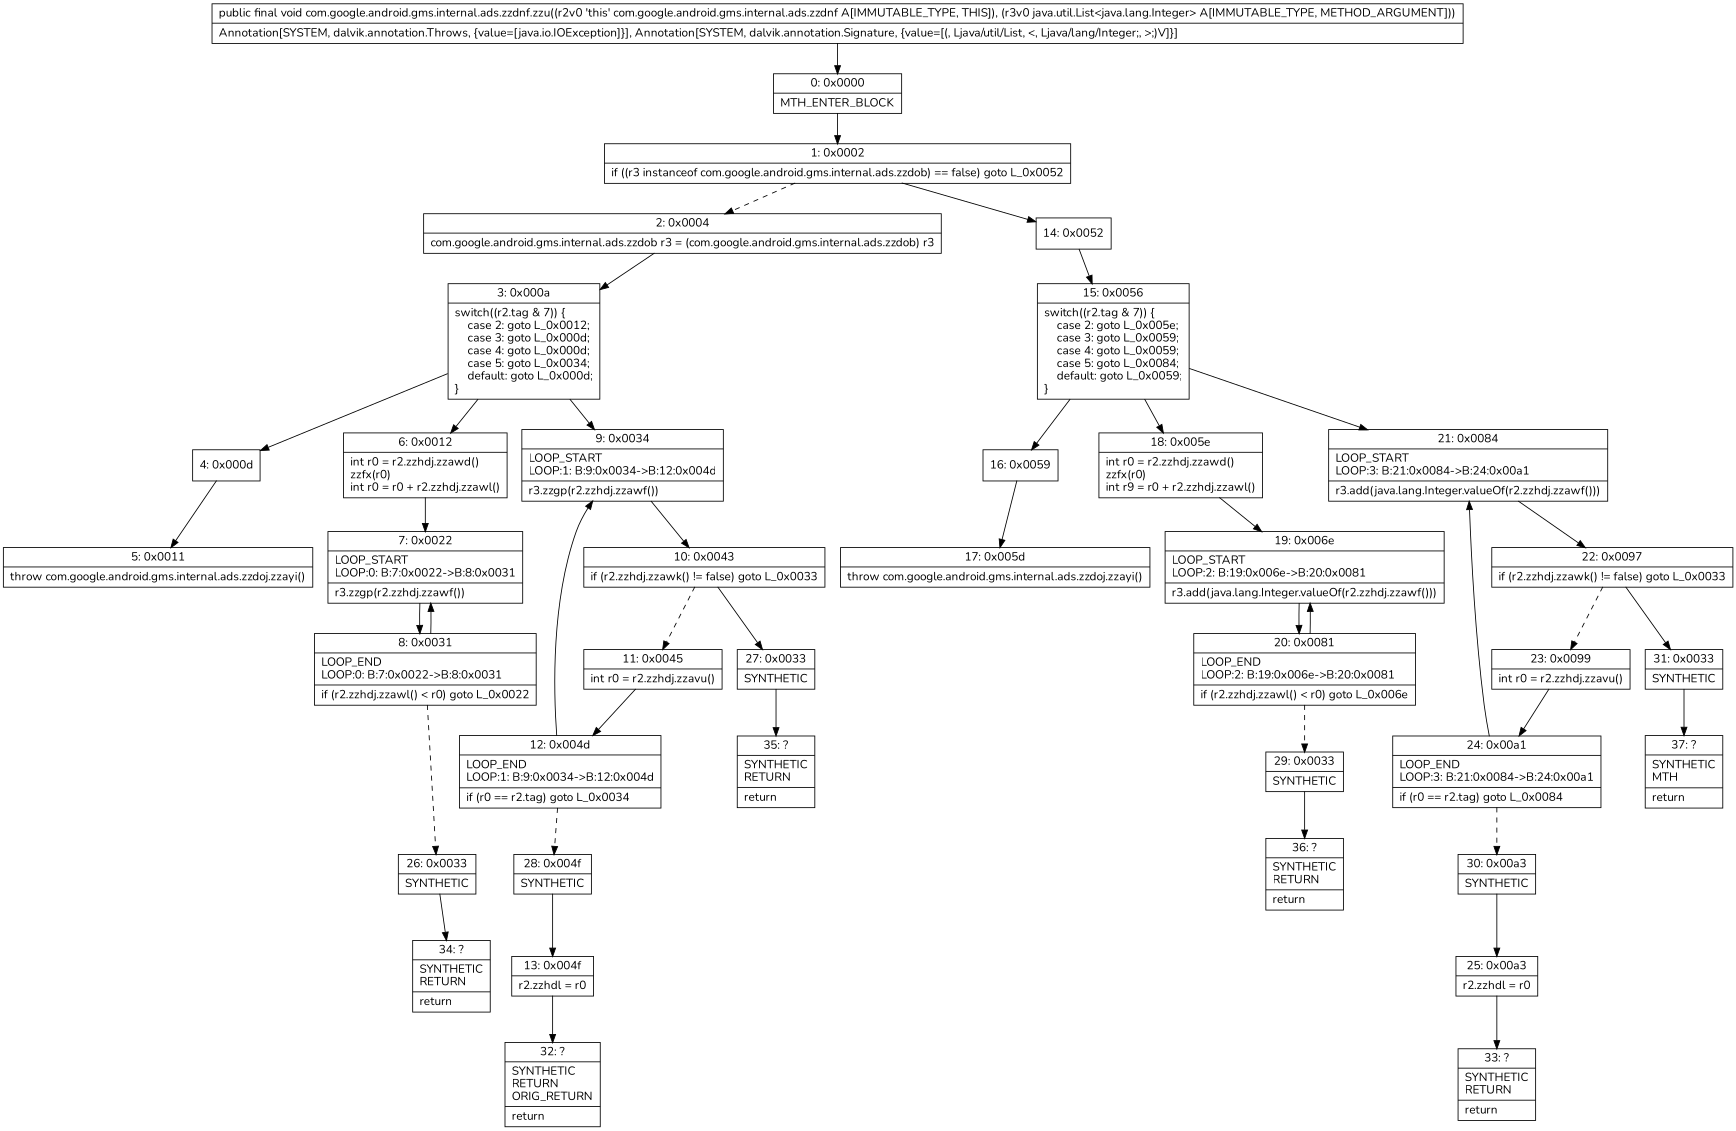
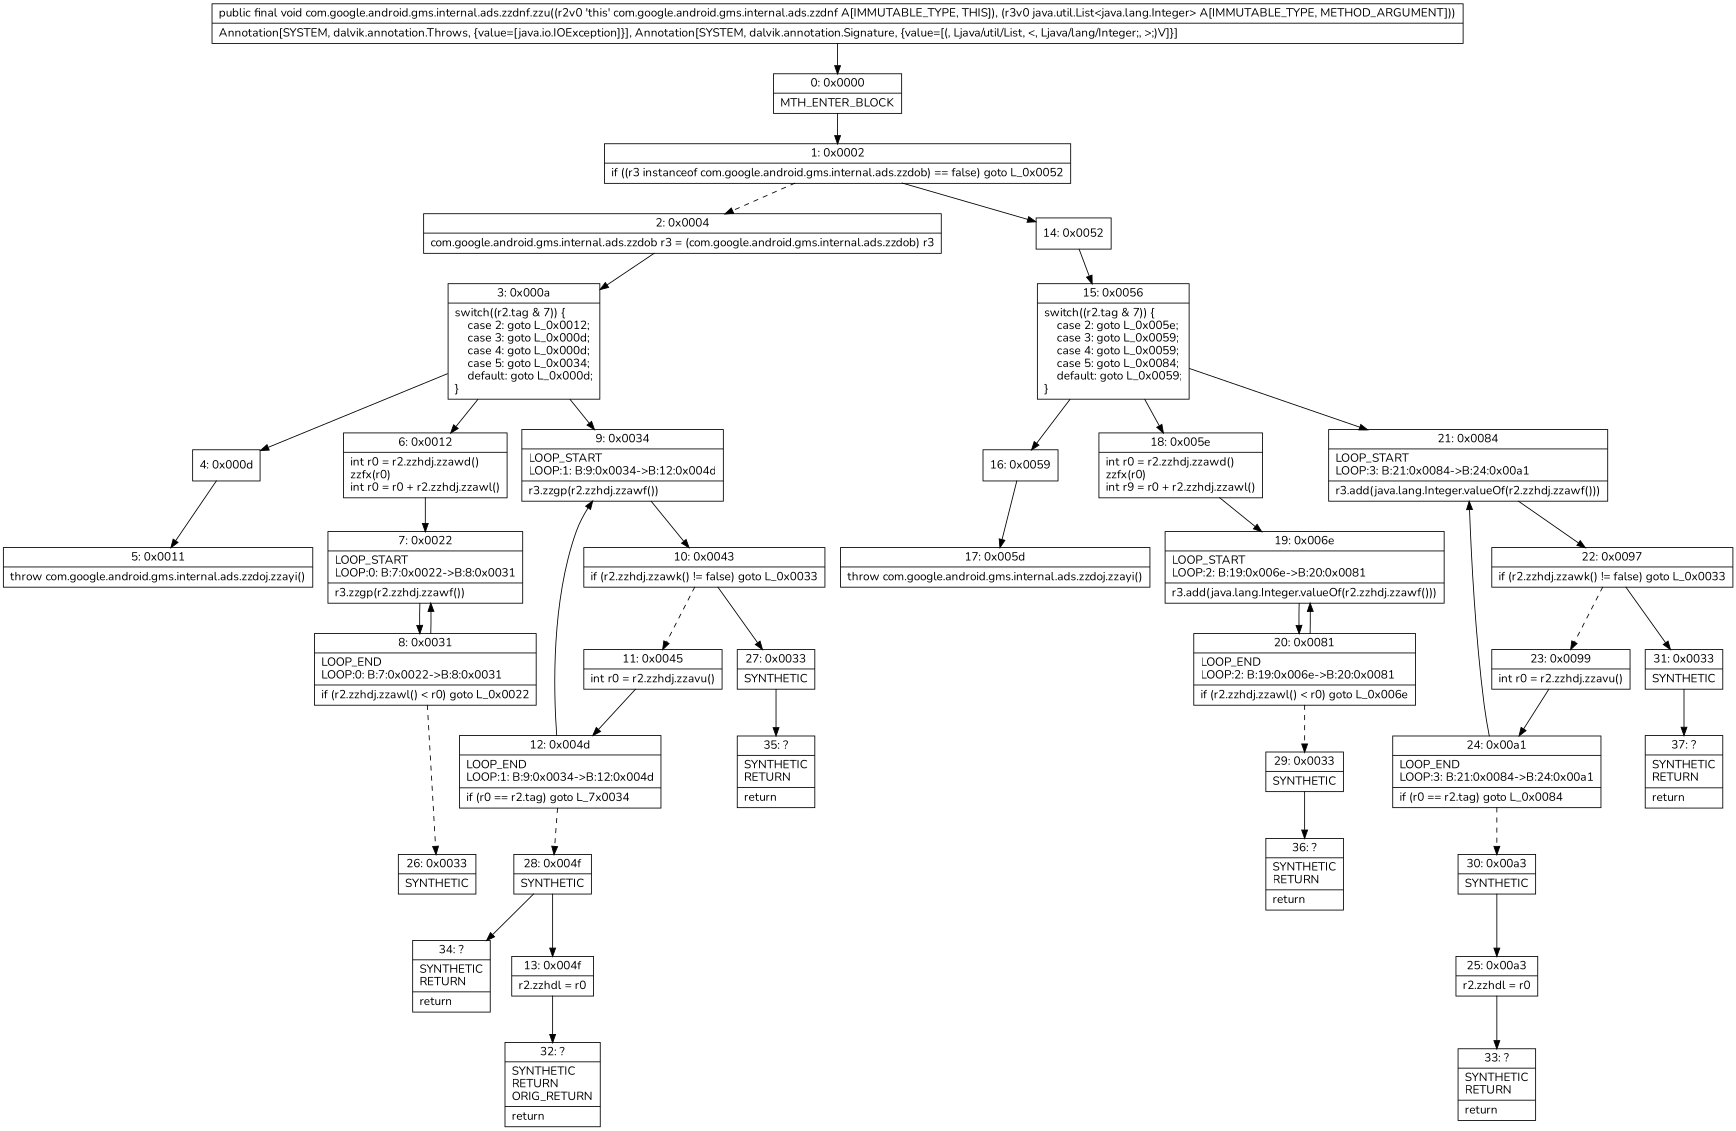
(1665, 777) -> (1676, 777)
(548, 798) -> (548, 798)
(443, 913) -> (513, 914)
